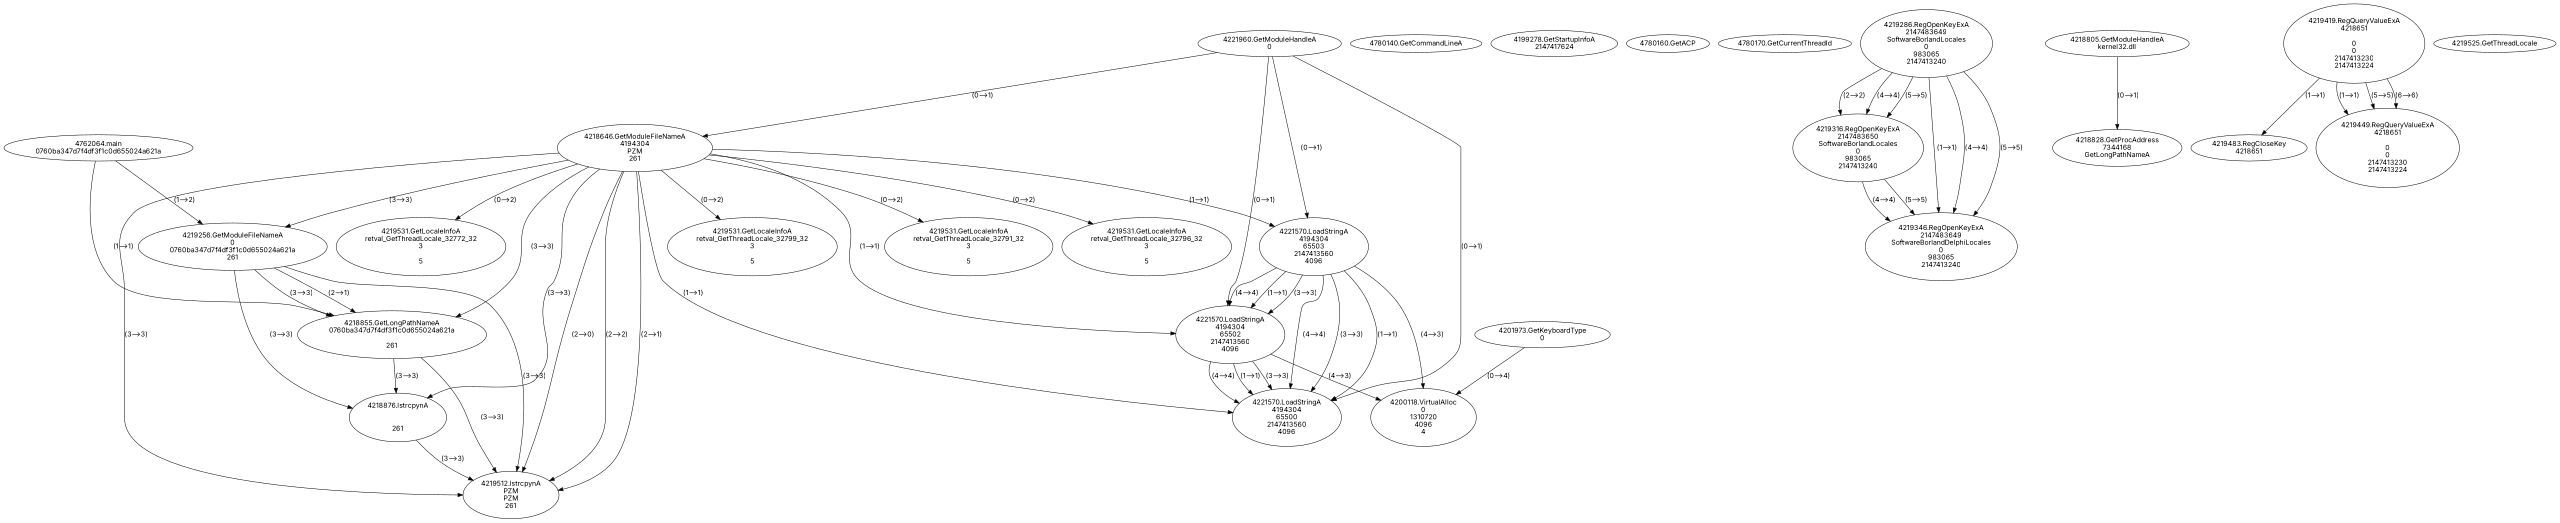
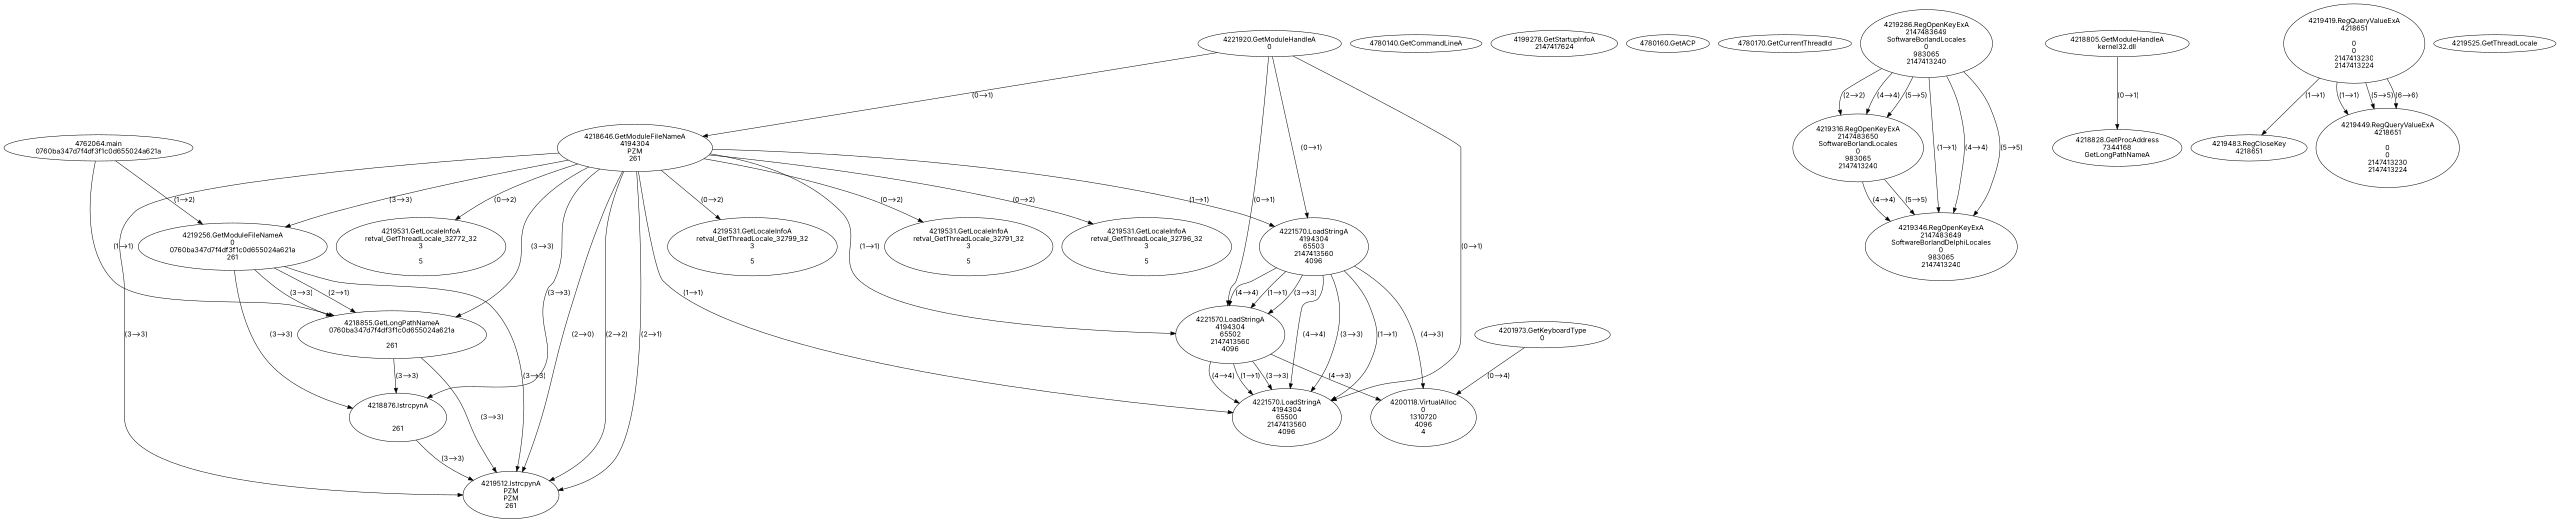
(1270, 44) -> (1270, 44)
